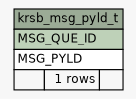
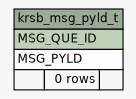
(75, 79) -> (75, 79)
